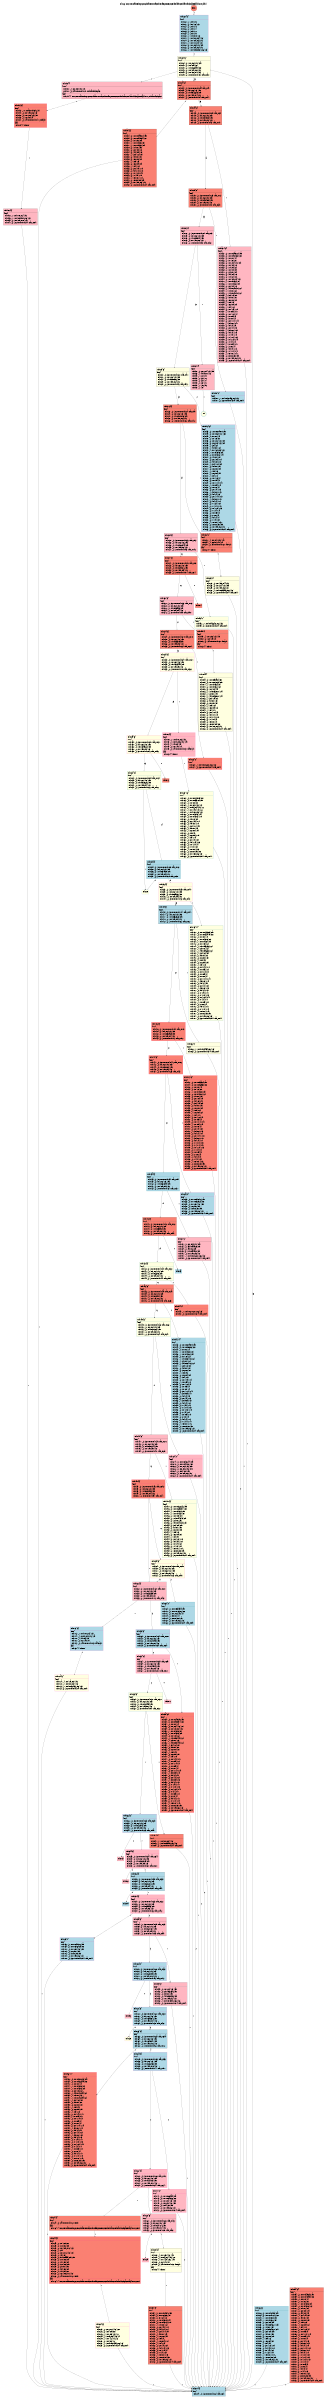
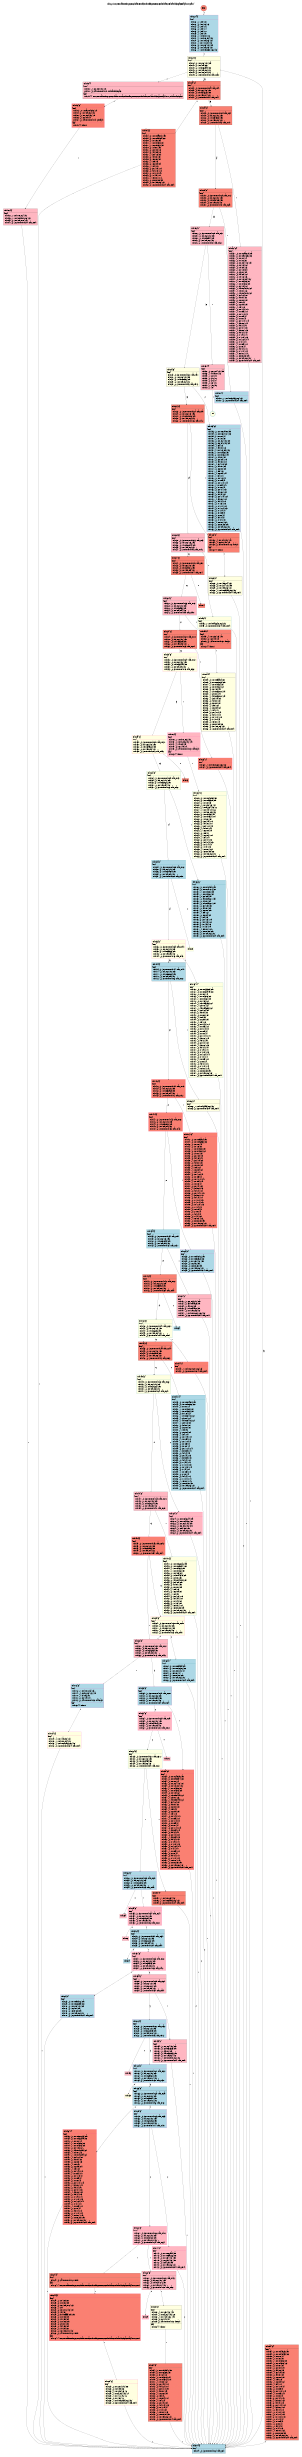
(144, 840) -> (184, 835)
